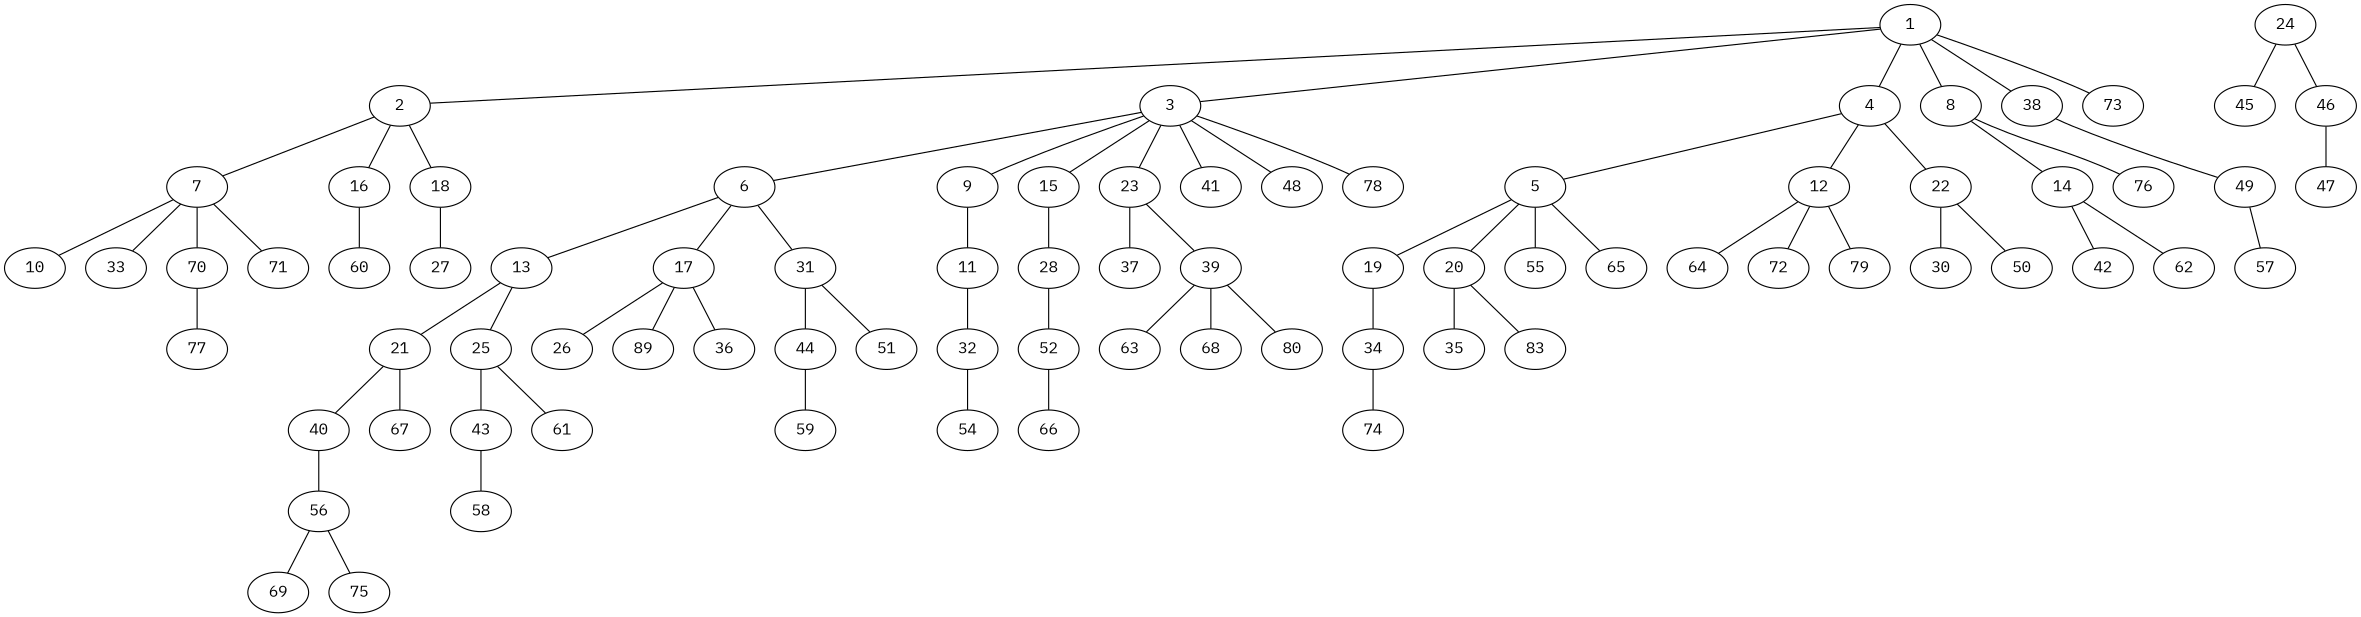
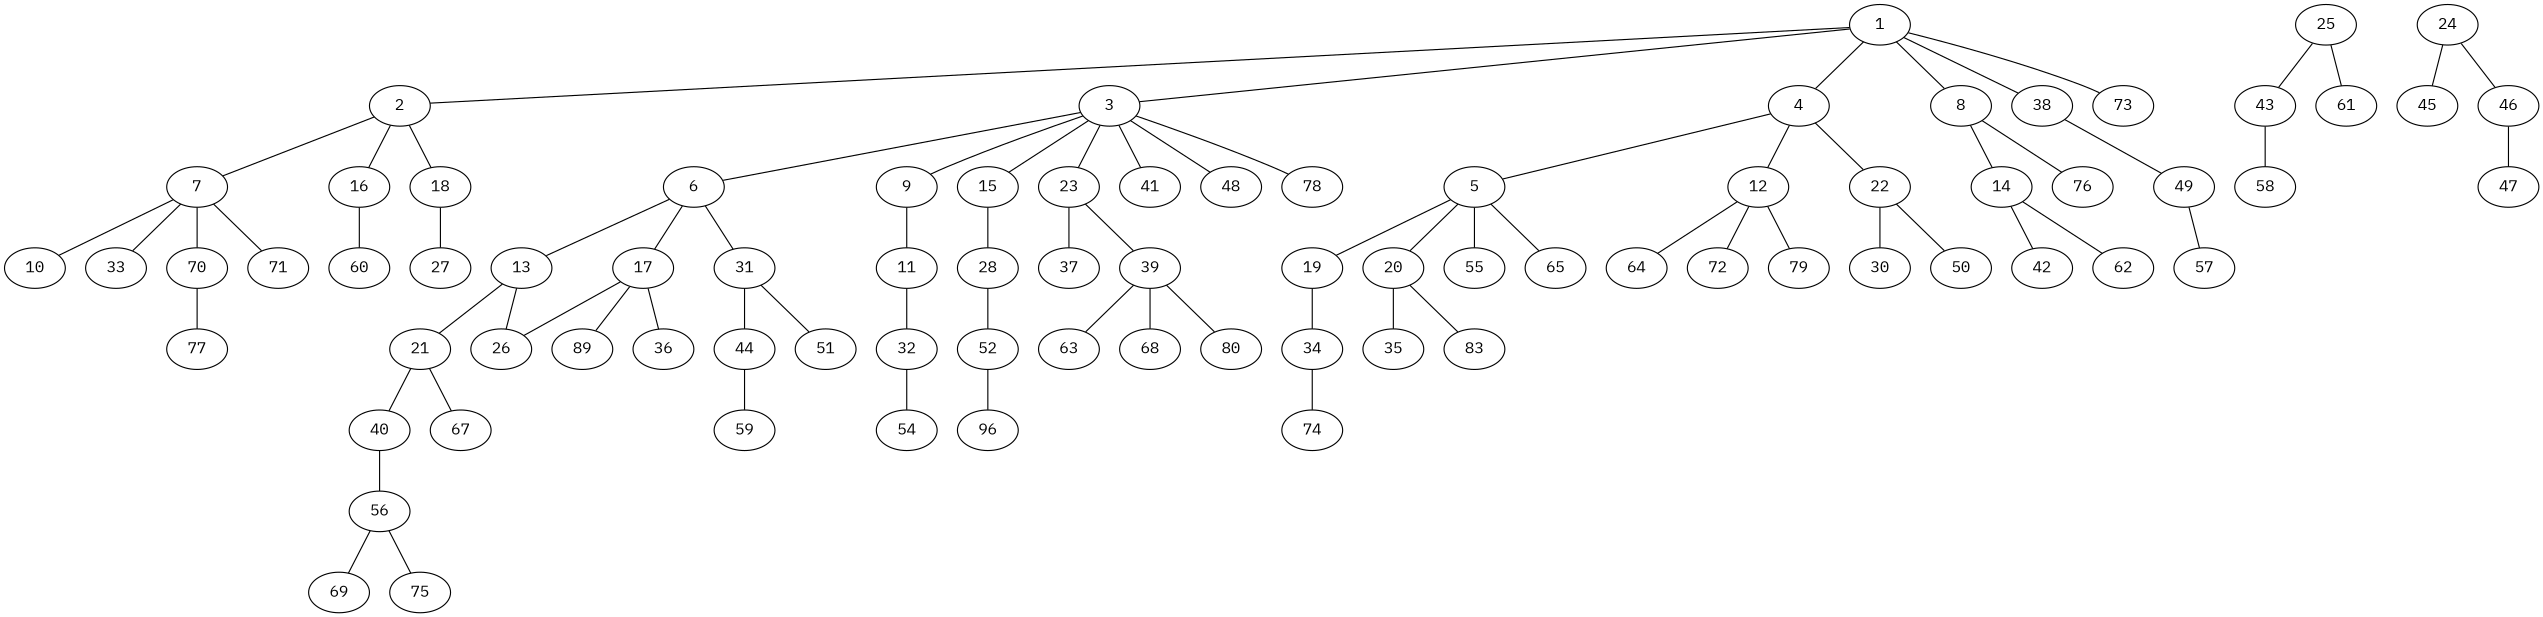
(501, 309) -> (511, 309)
(1049, 430) -> (988, 430)
